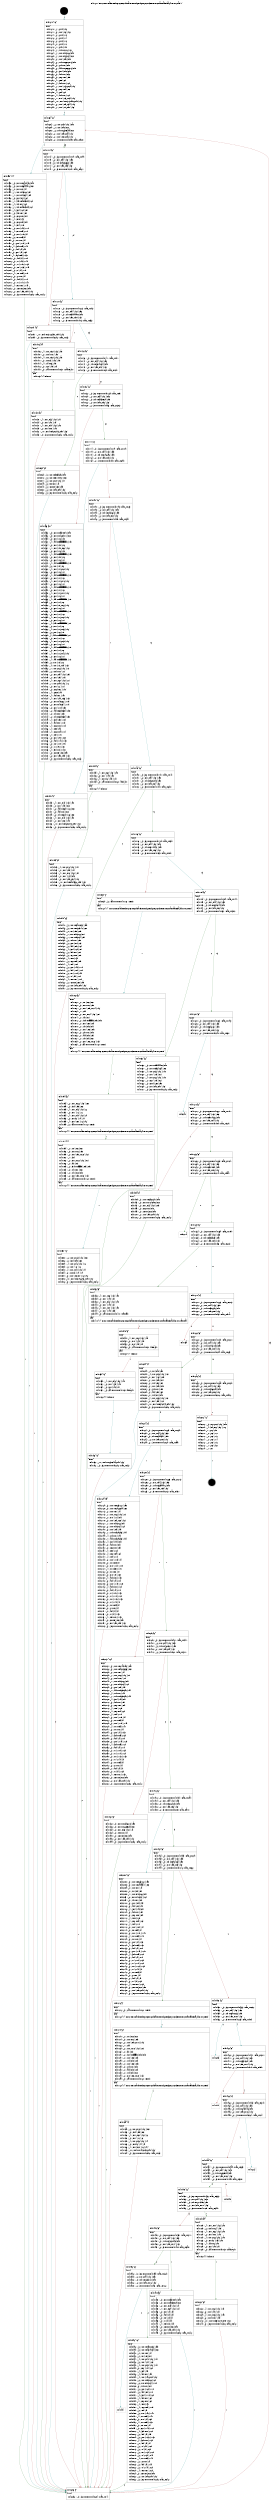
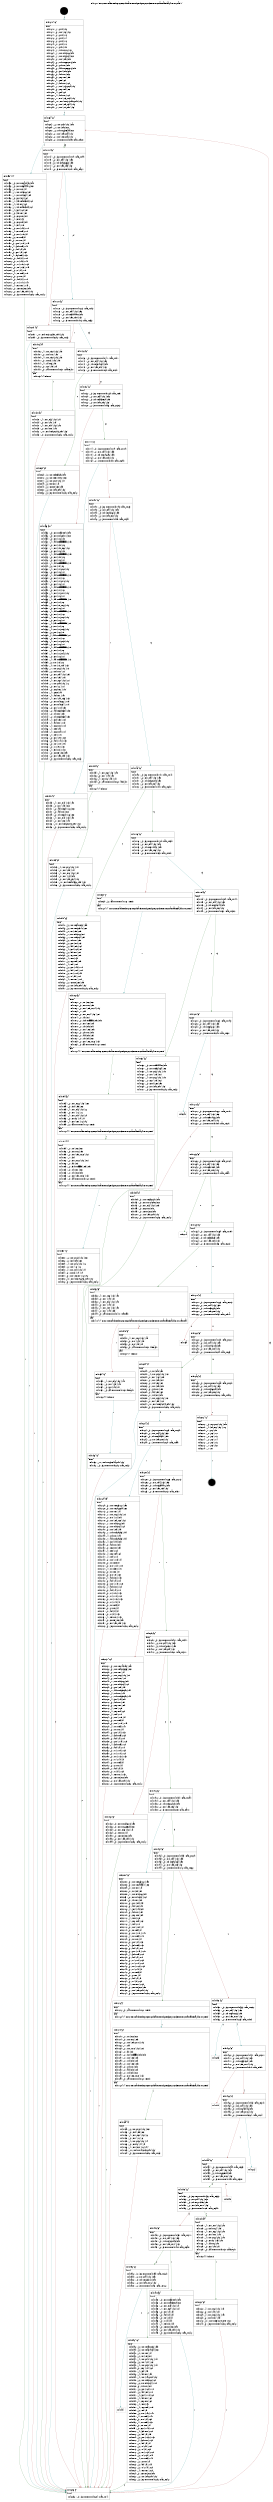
(127, 1364) -> (112, 1347)
